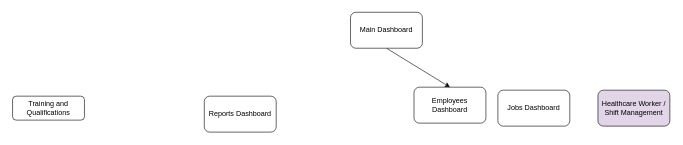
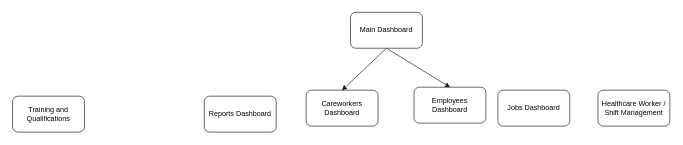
none -> (353, 80)
(48, 108) -> (48, 114)
none -> (342, 108)
(635, 108) -> (635, 108)
